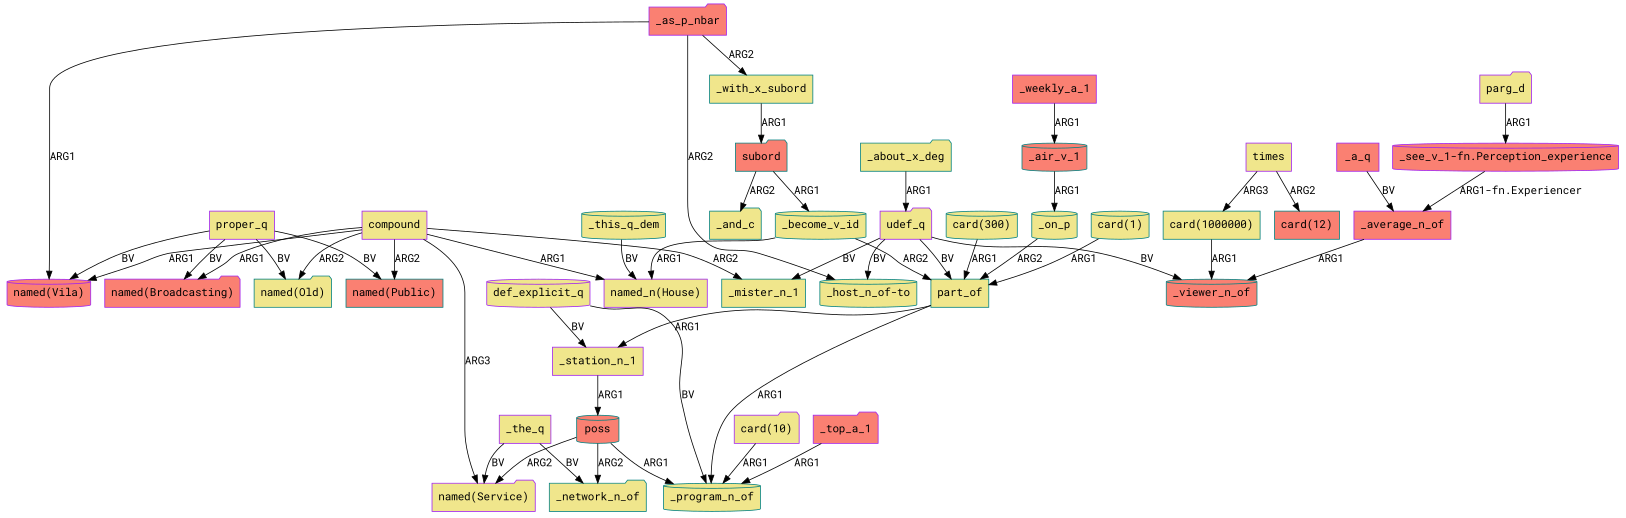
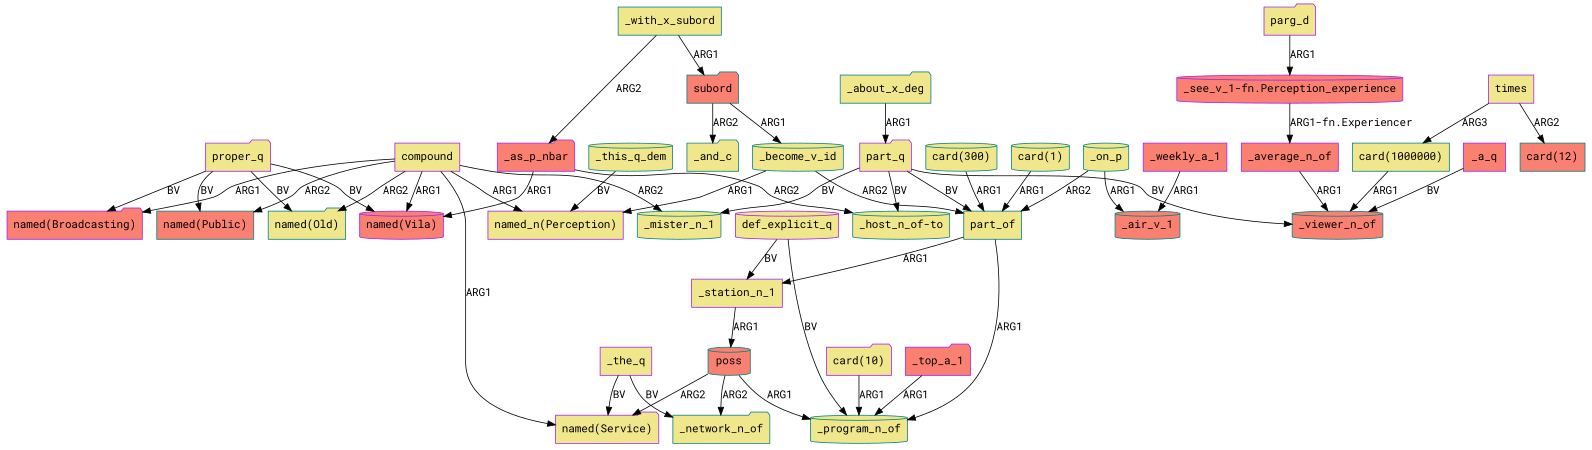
(721, 52) -> (606, 86)
(1054, 187) -> (1107, 190)
(1378, 188) -> (1420, 189)
(242, 225) -> (238, 157)
(906, 225) -> (886, 157)
(656, 293) -> (556, 225)
(764, 293) -> (679, 225)
(478, 361) -> (479, 293)
